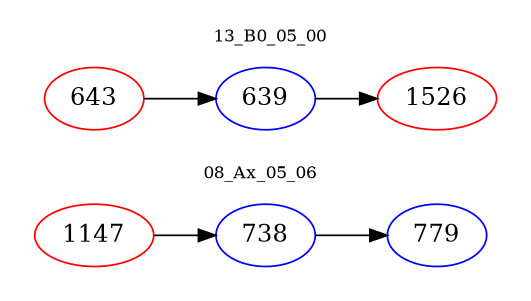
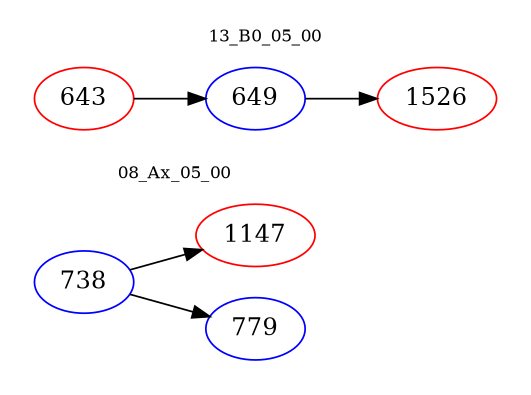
(266, 99) -> (255, 99)
(261, 174) -> (175, 174)
(176, 235) -> (158, 262)
